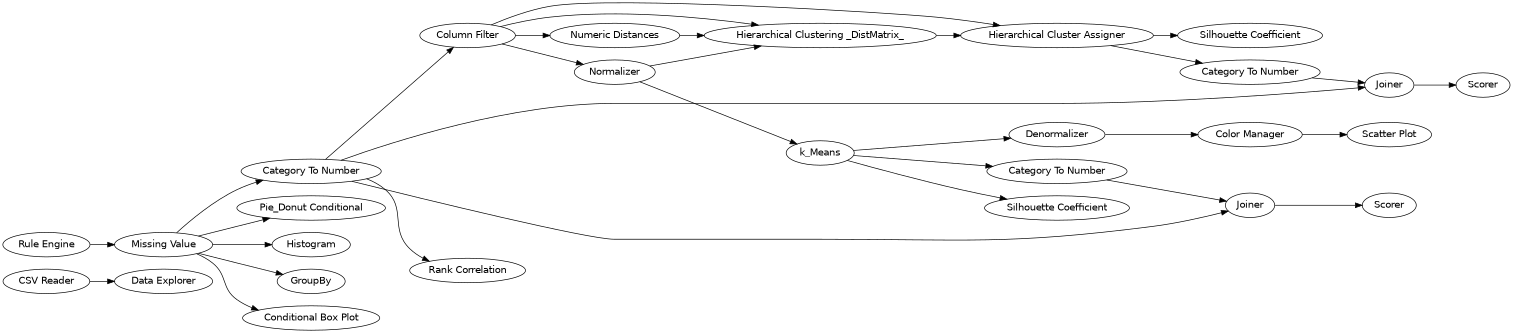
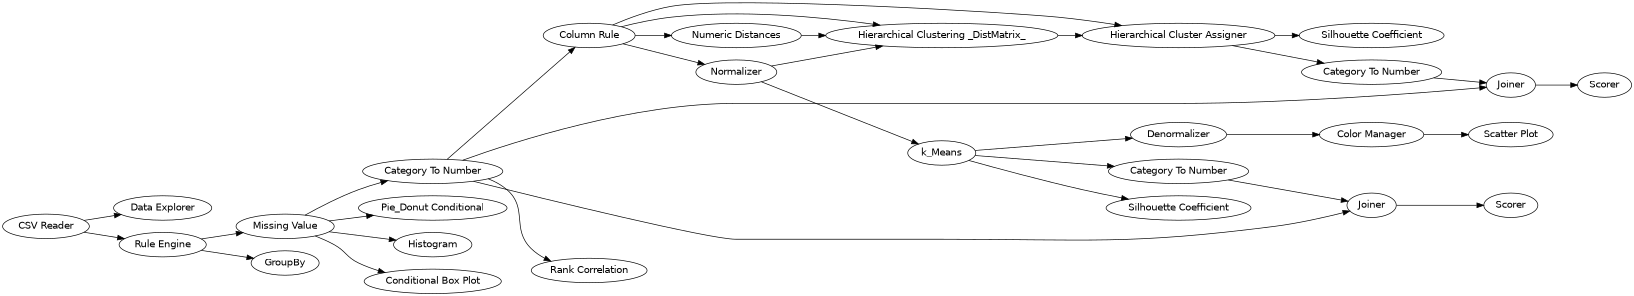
(468, 35) -> (589, 35)
none -> (101, 235)
(237, 263) -> (224, 254)
